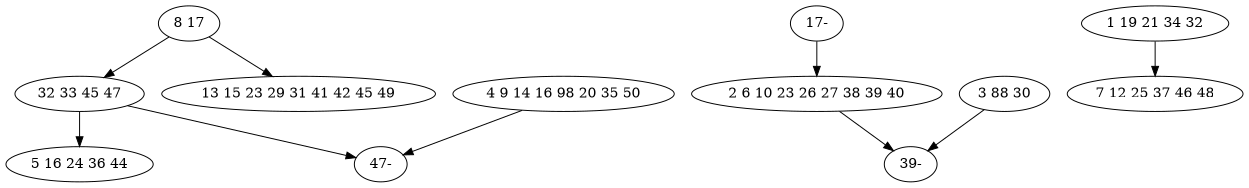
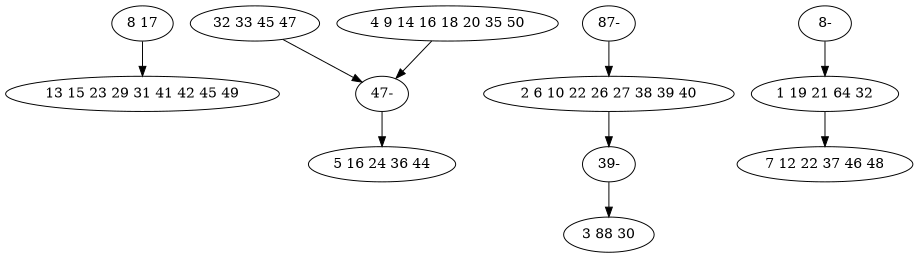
(817, 23) -> (609, 23)
none -> (825, 23)
(1155, 23) -> (825, 94)
(141, 55) -> none
(564, 94) -> (448, 23)
(817, 94) -> (609, 94)
(1155, 94) -> (825, 164)
(80, 124) -> (382, 124)
(960, 127) -> (609, 195)
